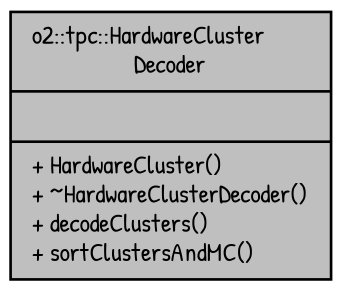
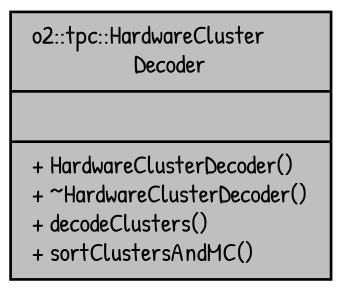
(128, 166) -> (164, 166)
